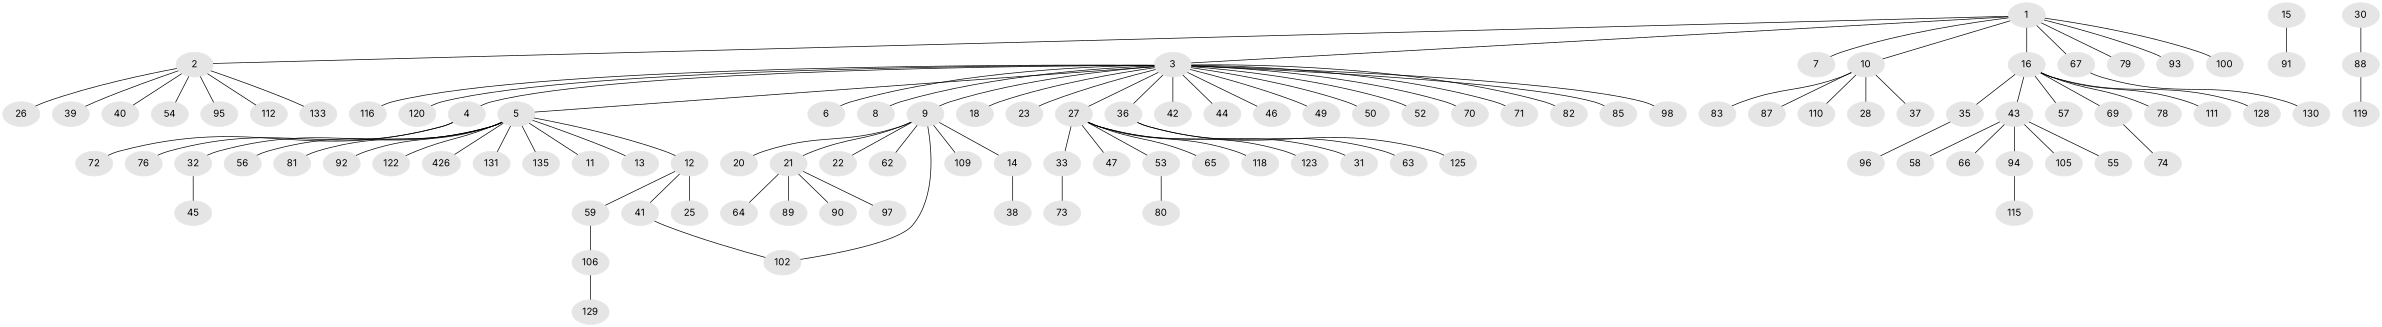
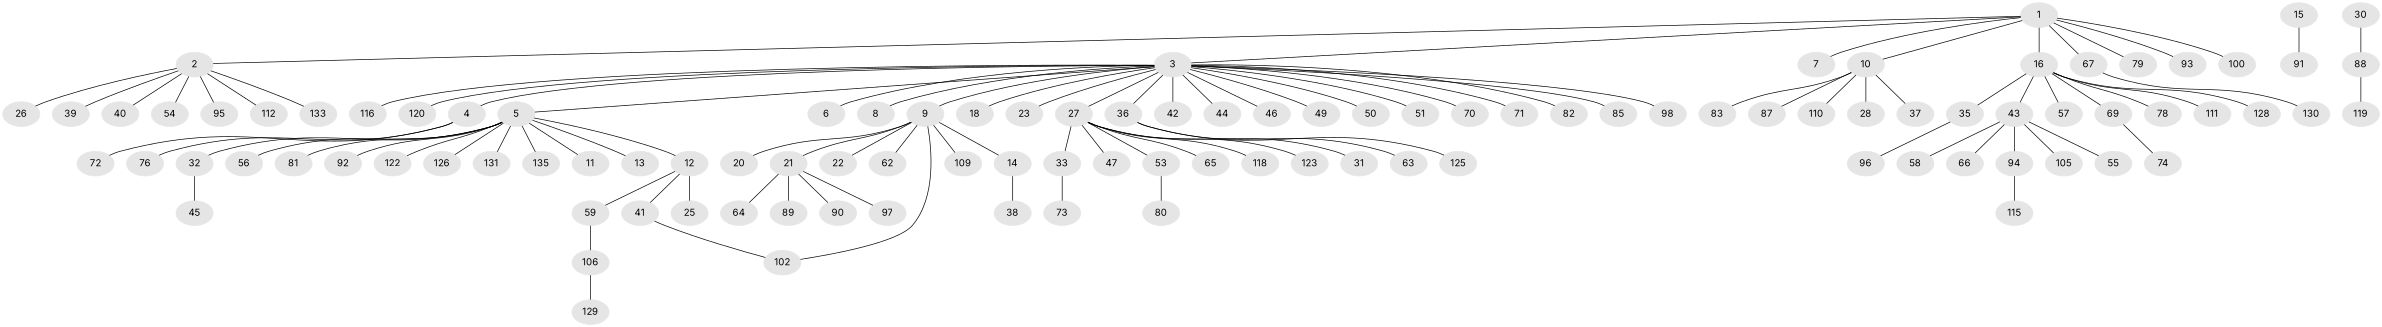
(1420, 114) -> (1420, 114)
(441, 164) -> (442, 164)
